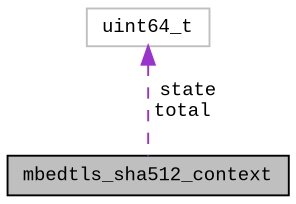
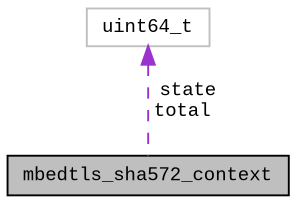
(148, 176) -> (148, 176)
